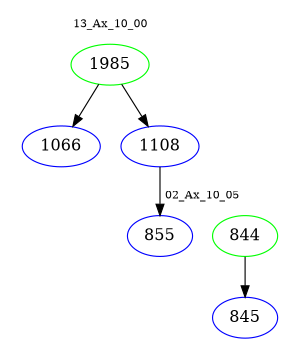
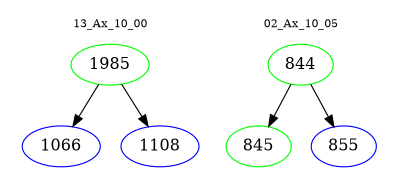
(160, 192) -> (320, 100)
(245, 318) -> (259, 146)
